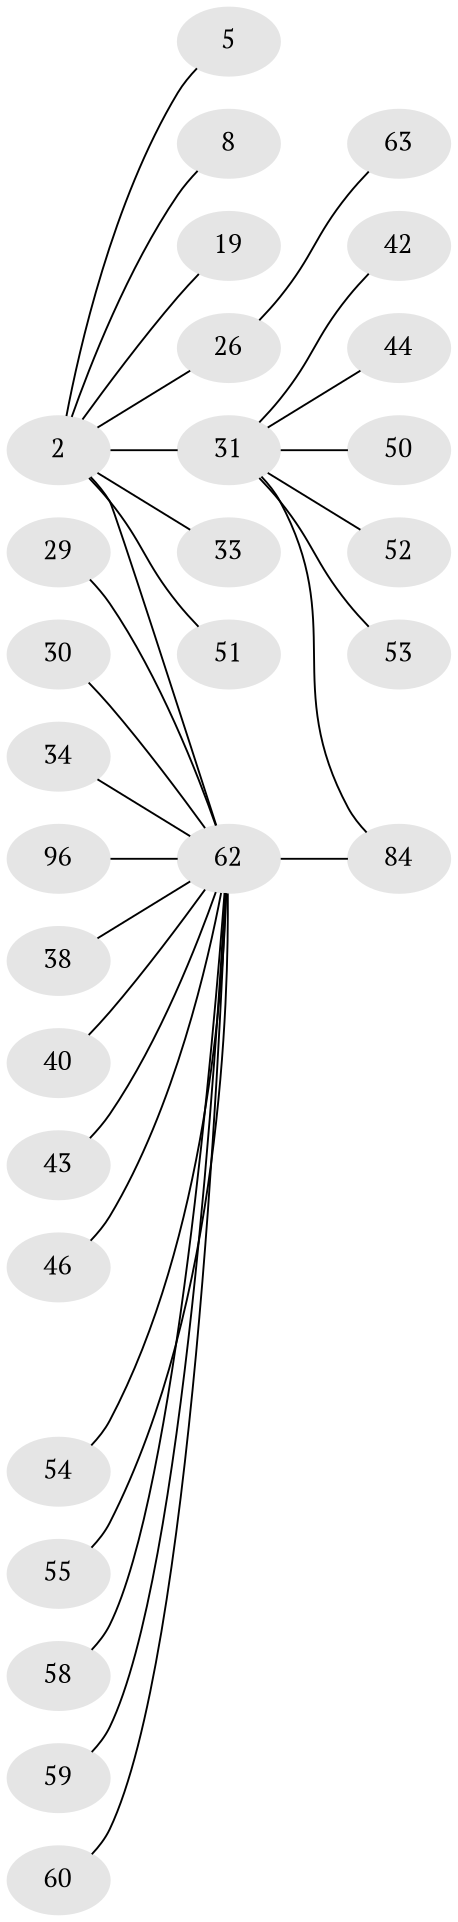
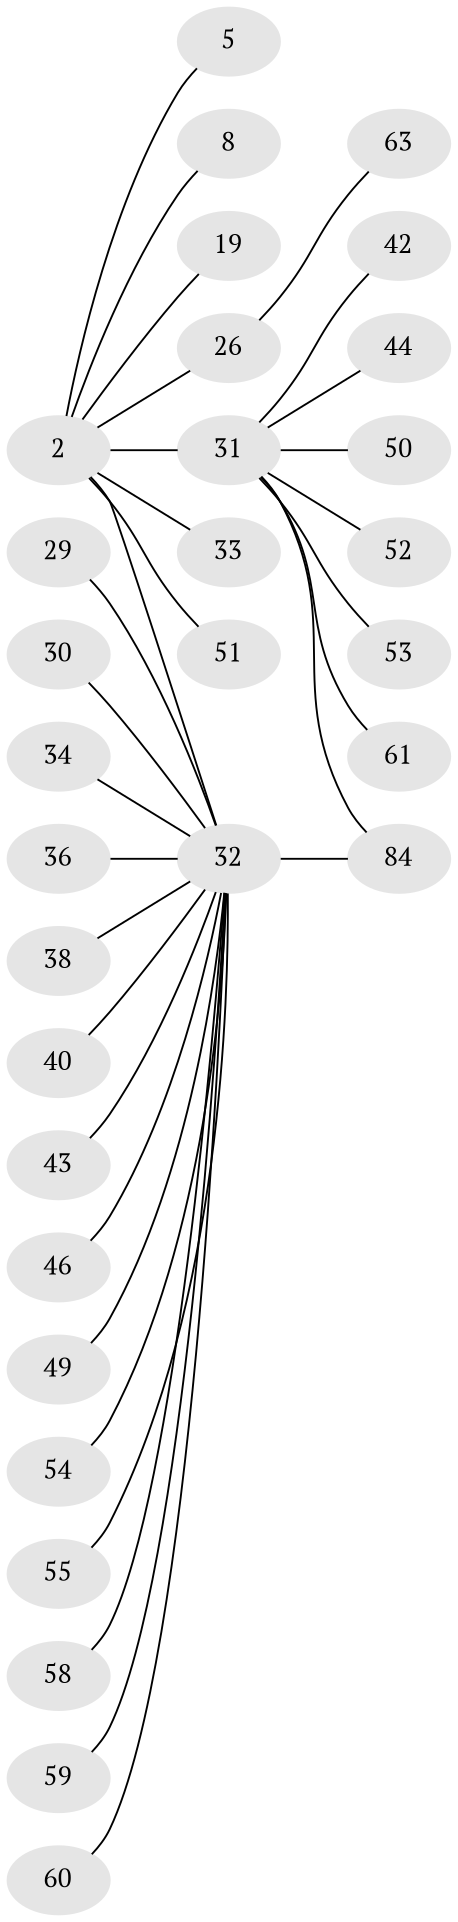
none -> (399, 757)
(59, 859) -> (59, 859)
(229, 859) -> (229, 859)
none -> (59, 1370)
